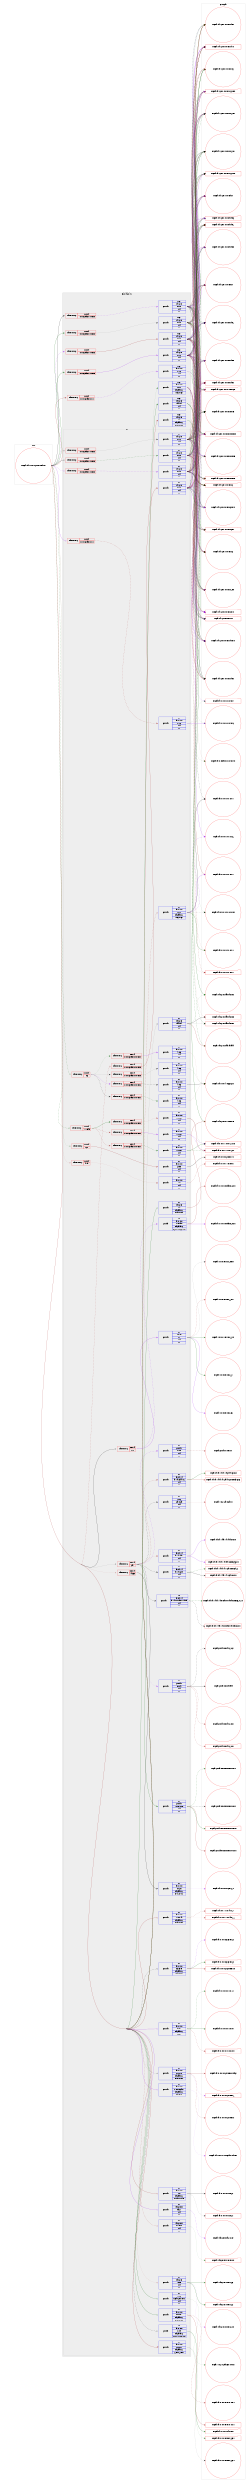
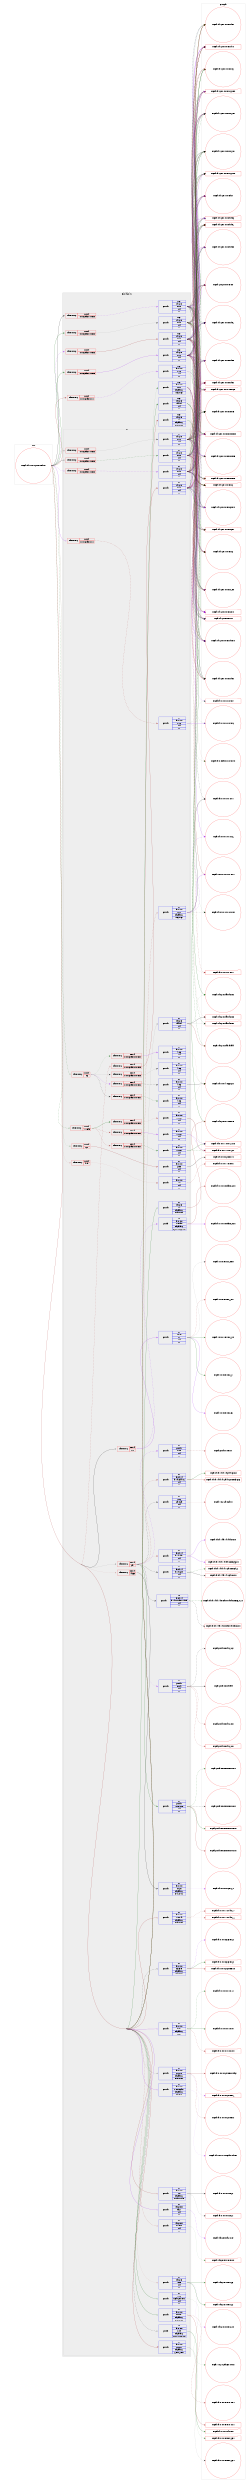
(223, 285) -> (223, 285)
(223, 875) -> (223, 875)
(223, 950) -> none
(223, 1851) -> (223, 1851)
(223, 1911) -> (223, 1911)
